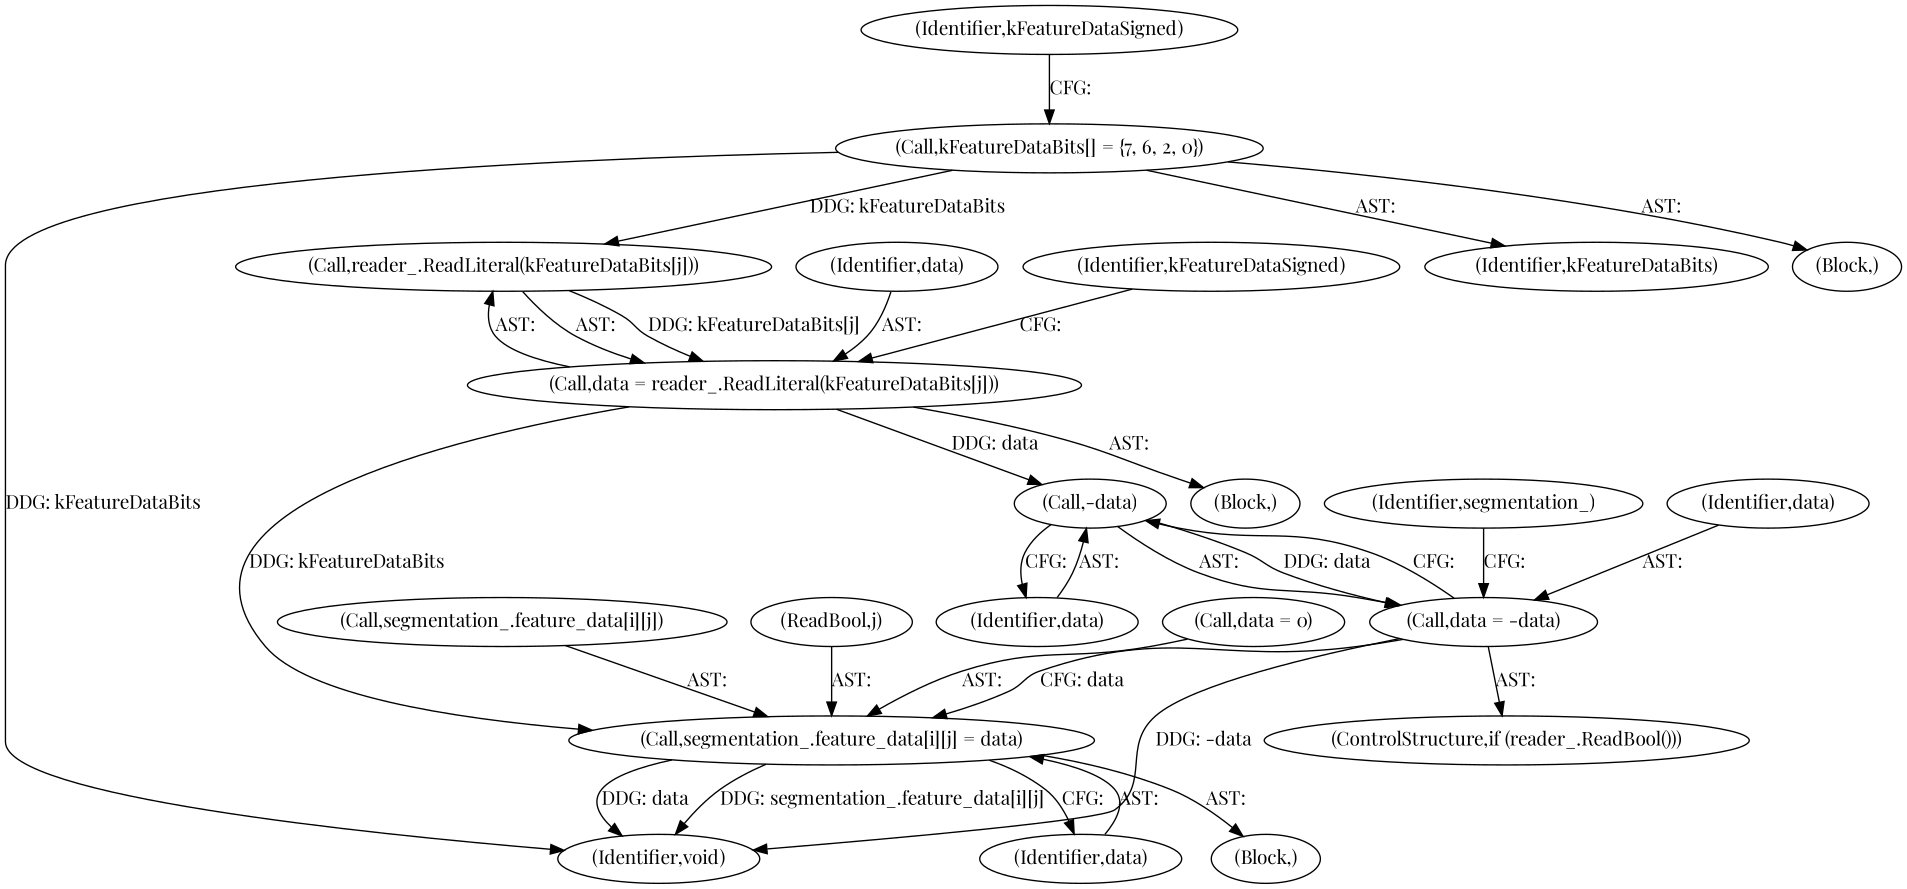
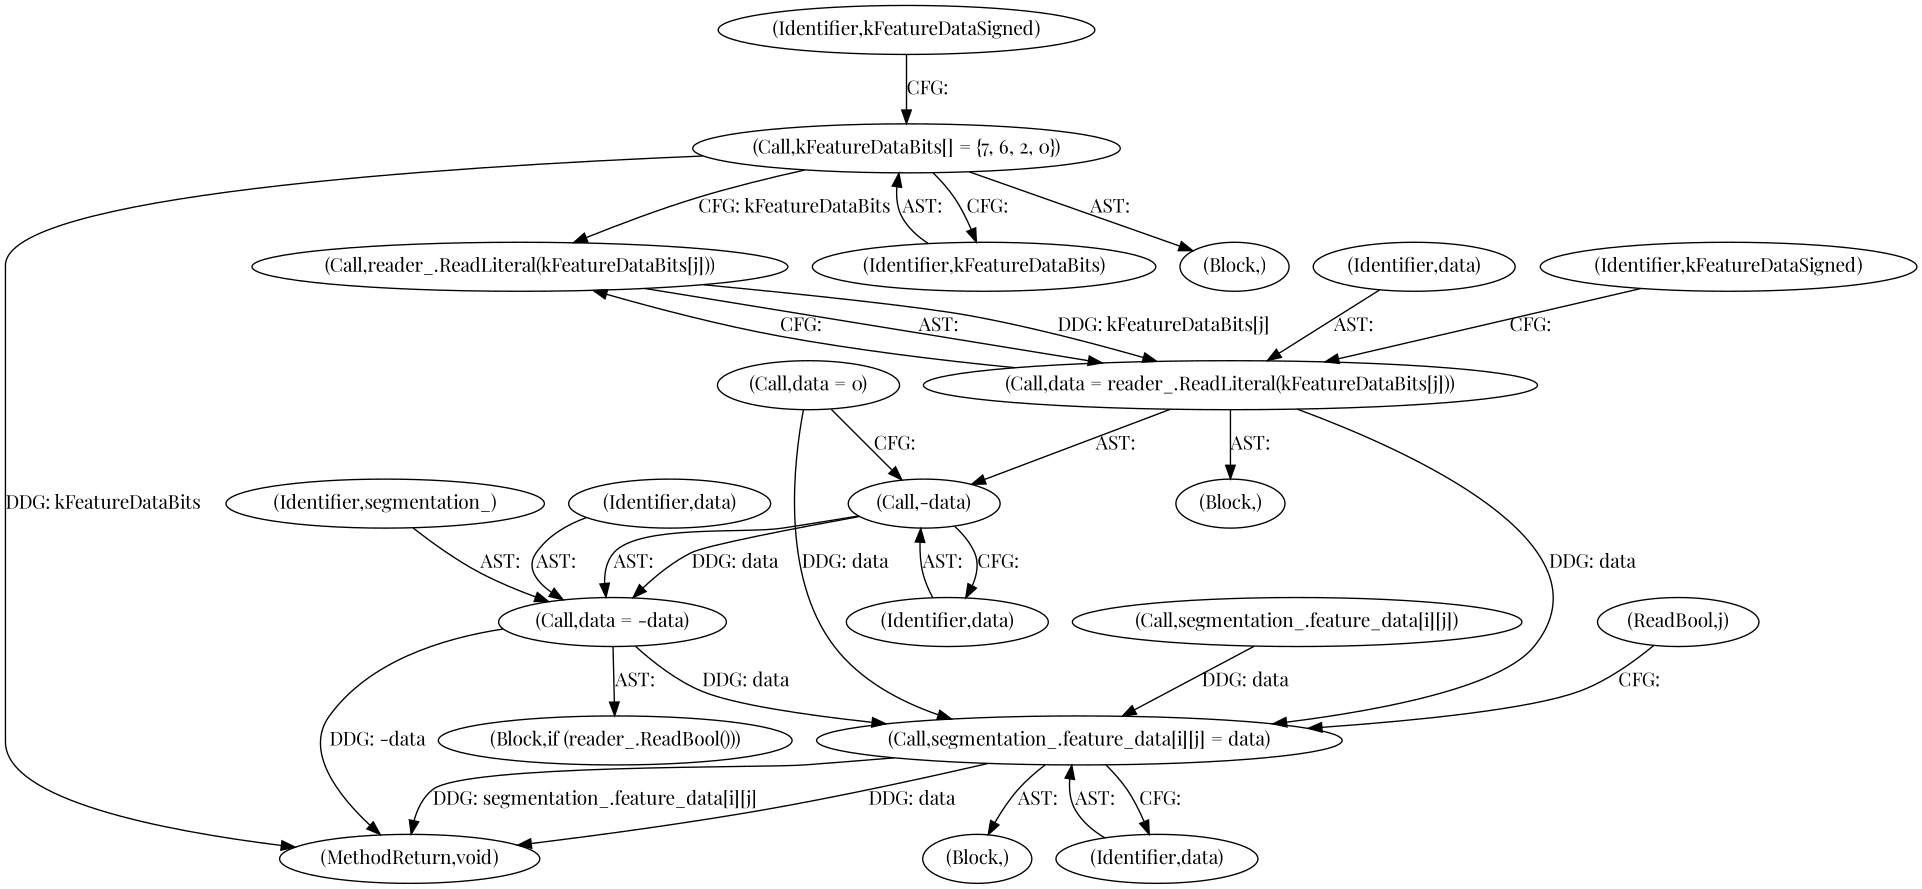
(908, 208) -> (795, 208)
(1379, 208) -> (990, 208)
none -> (904, 220)
(519, 326) -> (804, 326)
(995, 444) -> (1119, 444)
(1313, 539) -> (862, 440)
(347, 563) -> (1592, 563)
(1507, 563) -> (504, 563)
(710, 681) -> (1245, 681)
(855, 681) -> (1642, 681)
(985, 681) -> (845, 563)
(1082, 681) -> (746, 681)
(1507, 740) -> (615, 740)
(659, 859) -> (410, 859)
